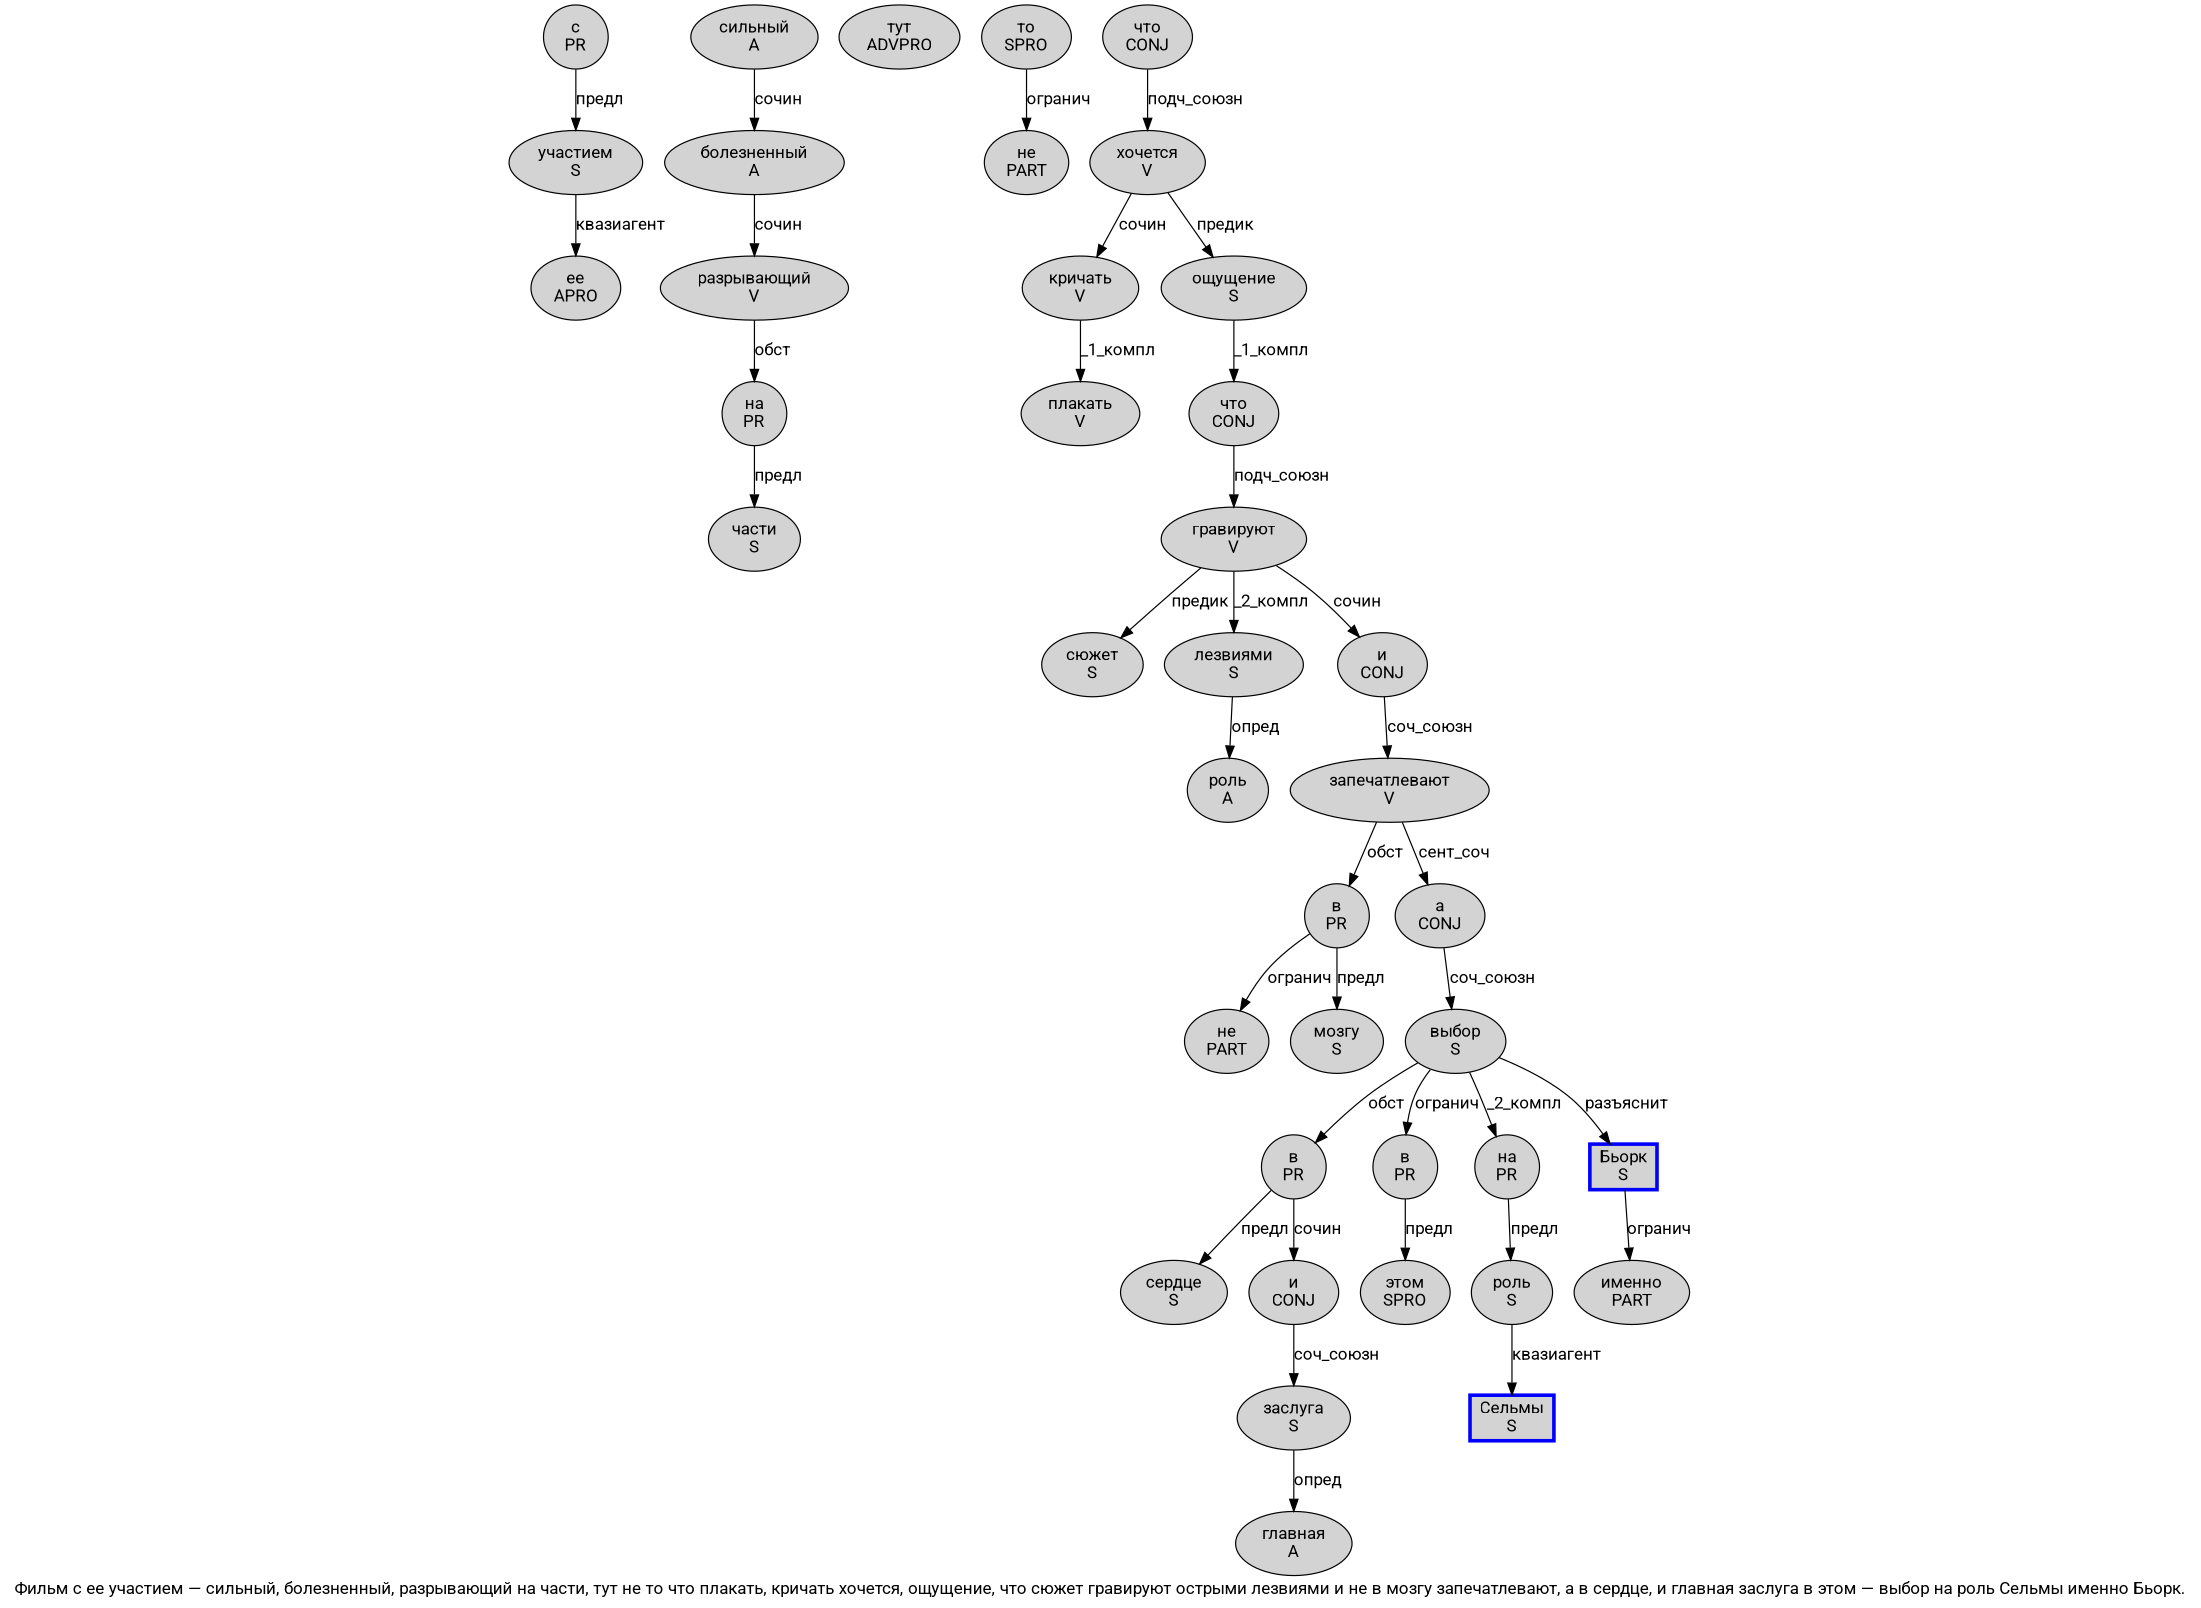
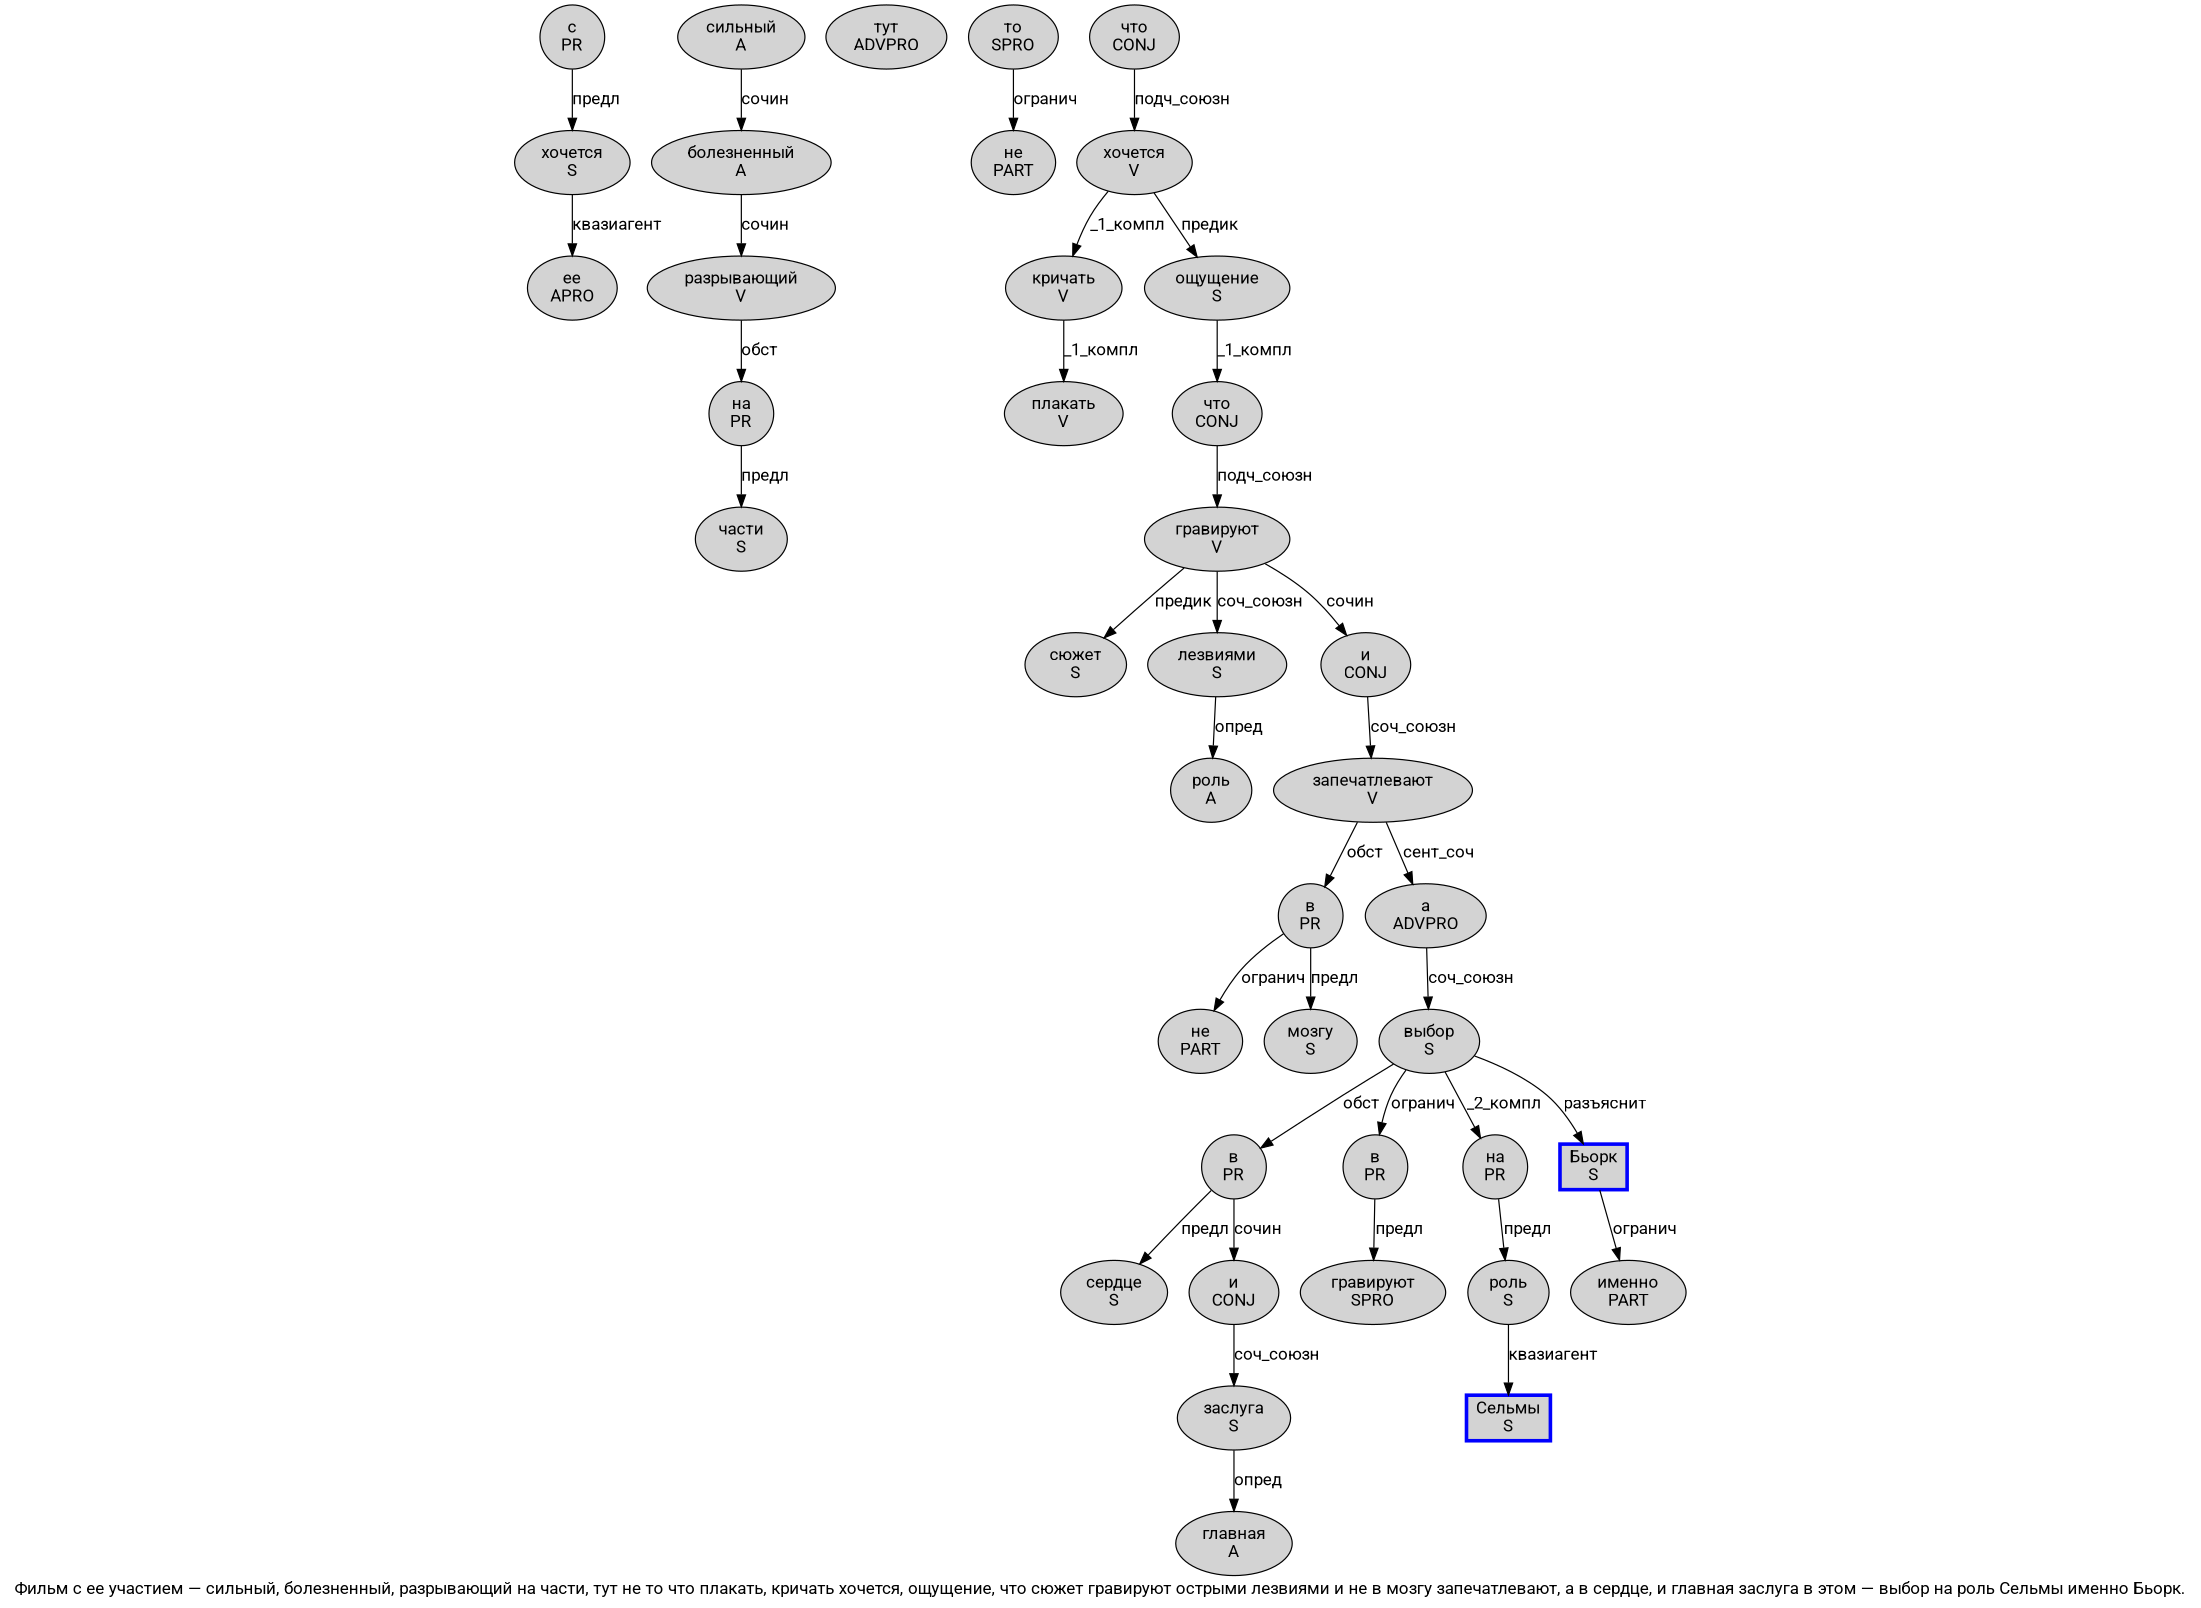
(576, 163) -> (572, 163)
(1143, 225) -> (1128, 225)
(1272, 602) -> (1260, 602)
(1440, 916) -> (1426, 916)
(1405, 1292) -> (1373, 1292)
